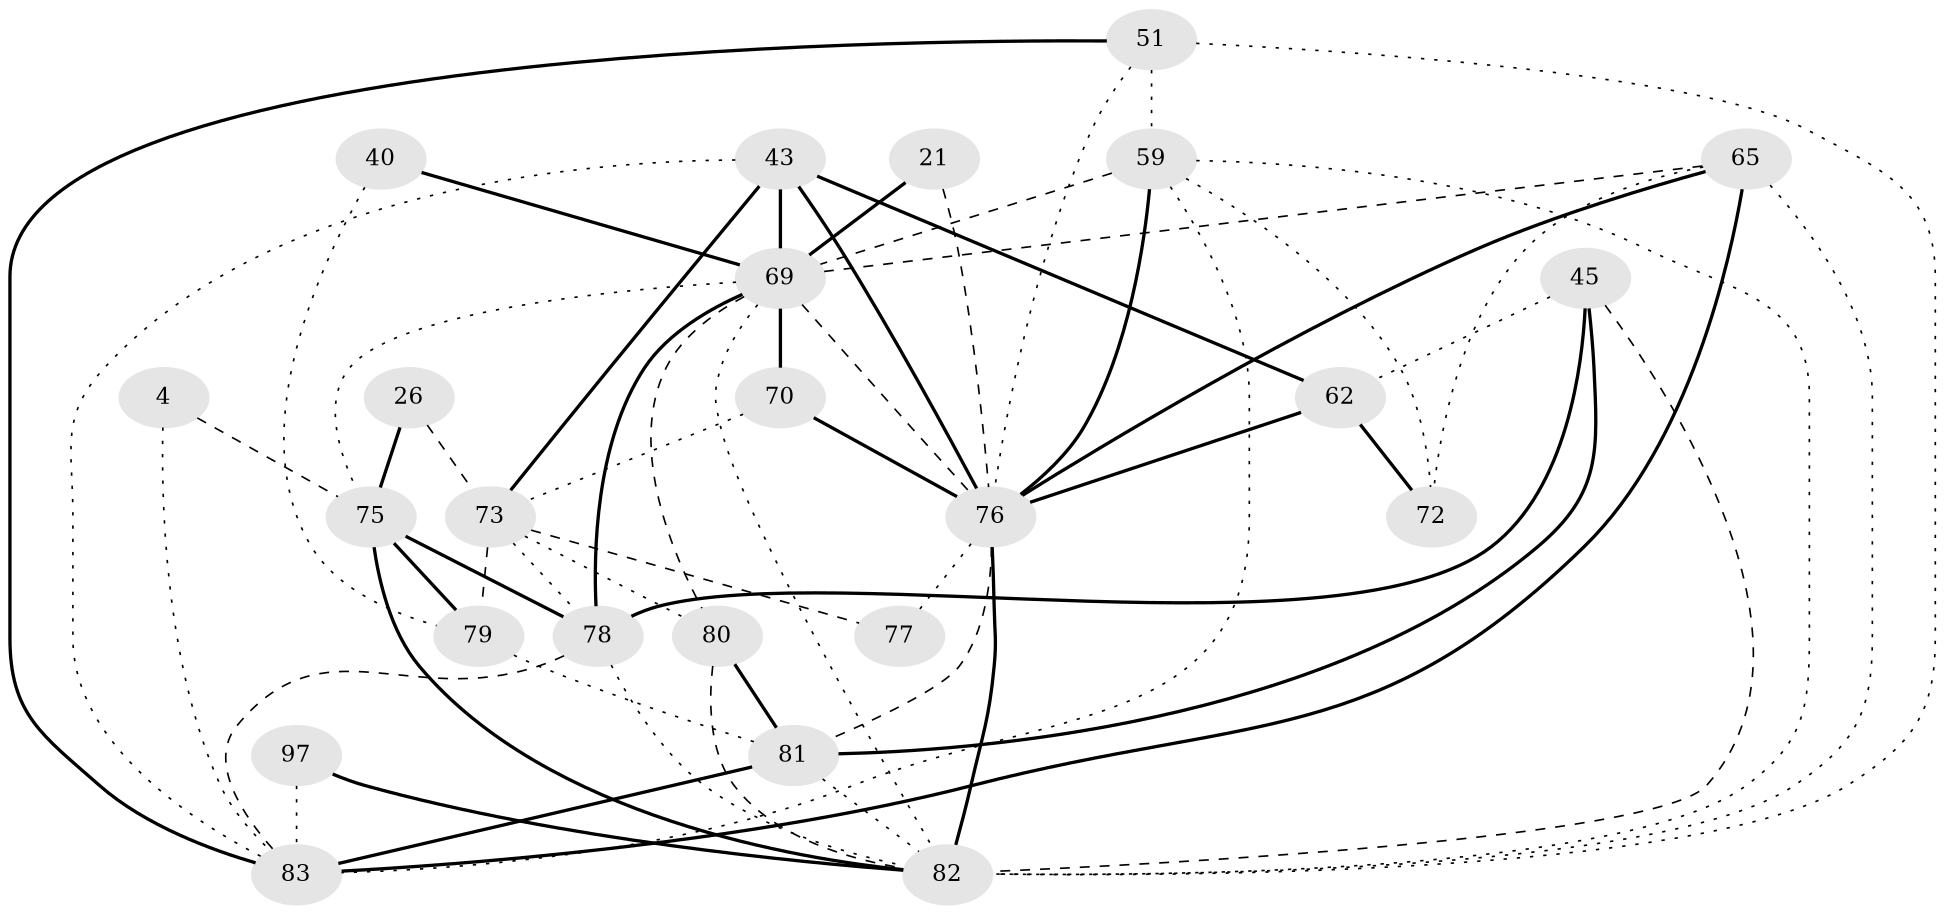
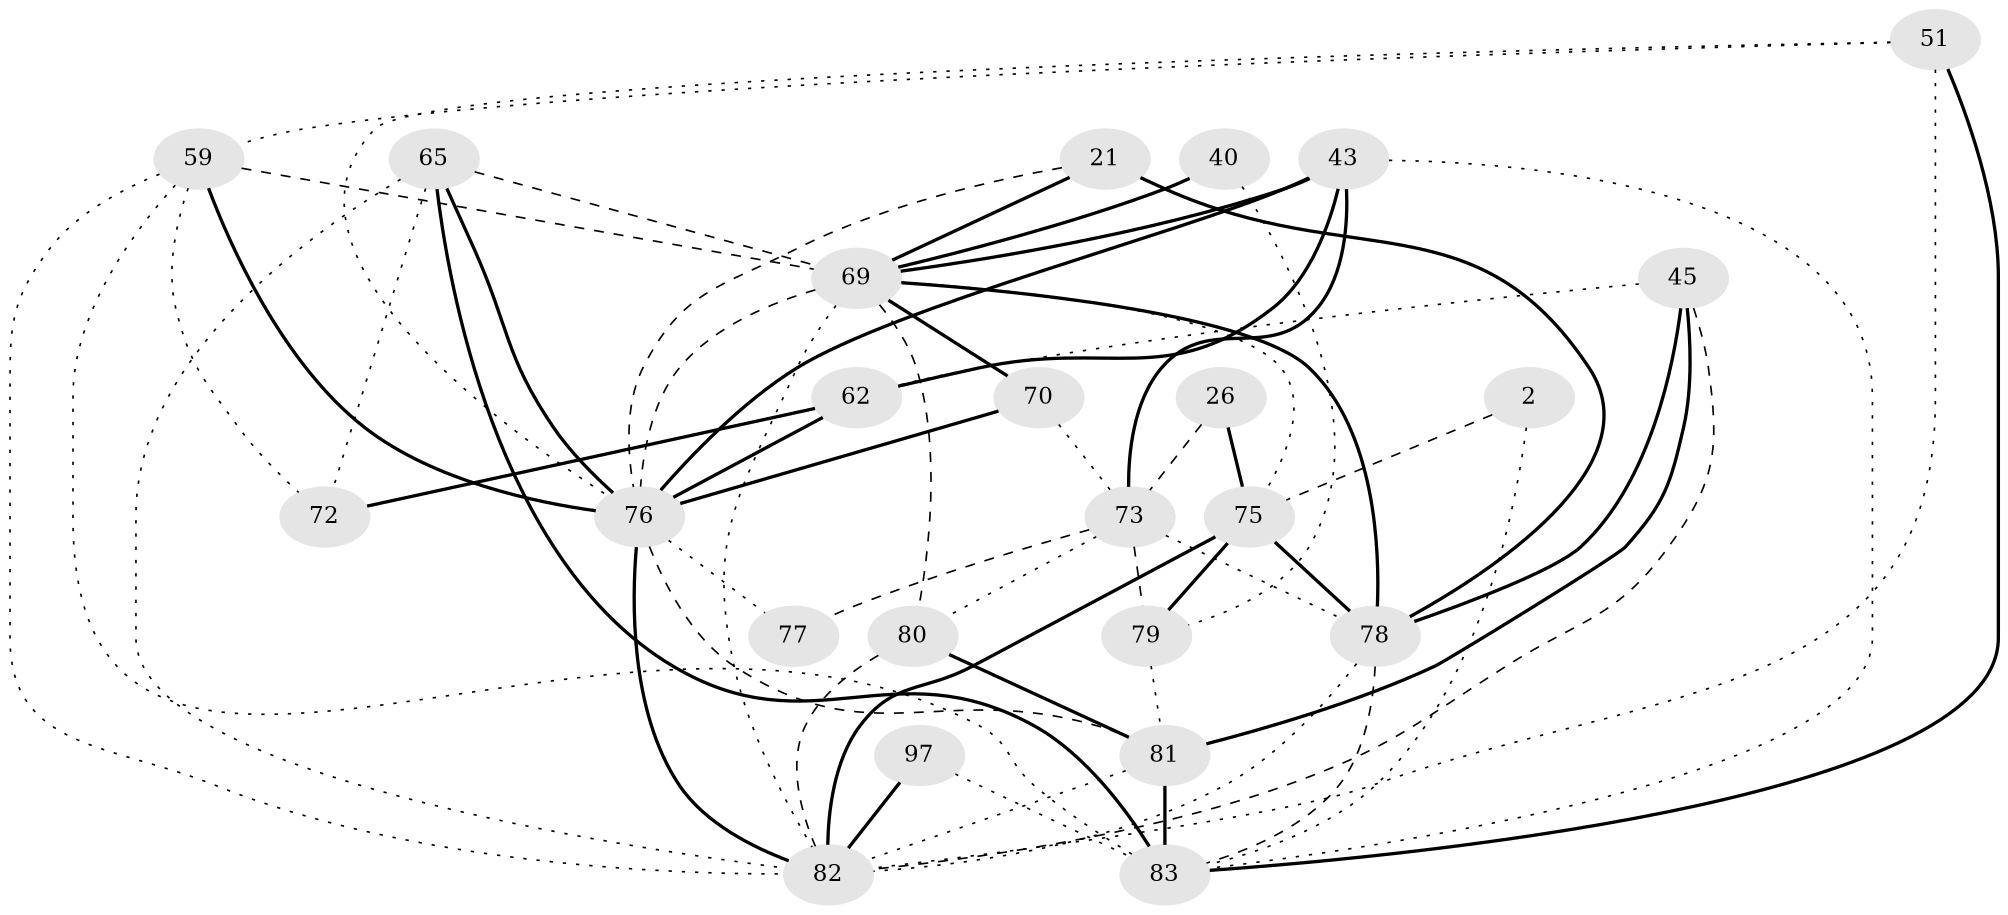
none -> (1536, 307)
(164, 398) -> (1529, 398)
